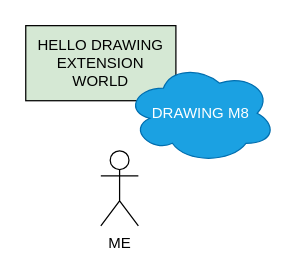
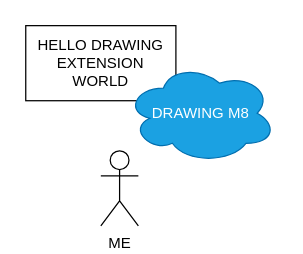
(101, 63) -> (101, 63)
